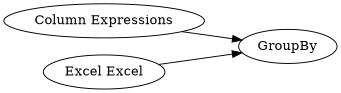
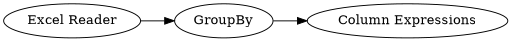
(207, 35) -> (285, 21)
(104, 72) -> (72, 21)
